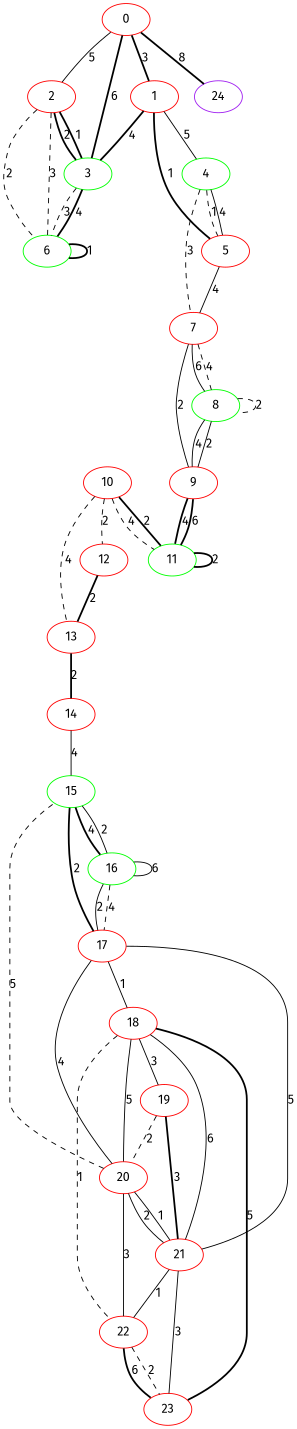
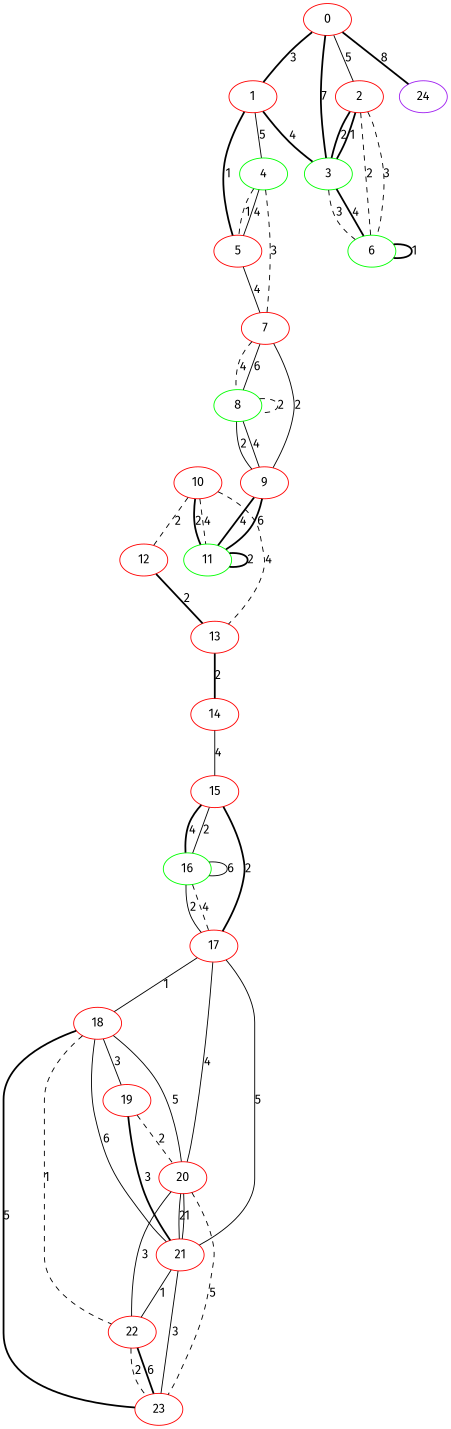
(115, 97) -> (324, 97)
(71, 792) -> (215, 792)
(10, 1003) -> (208, 1295)
